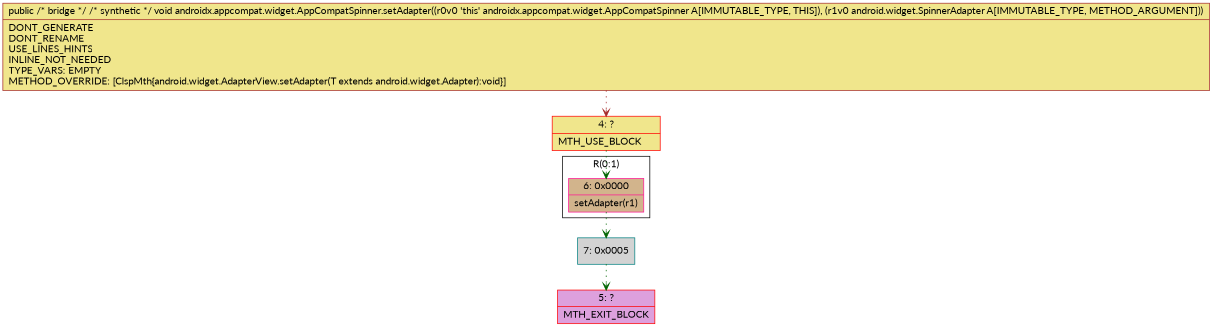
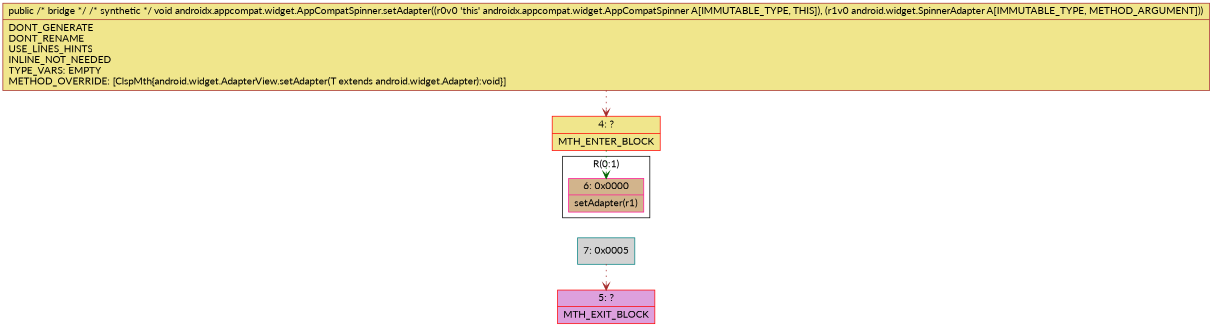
(600, 142) -> (606, 142)
(606, 222) -> none
(606, 274) -> (606, 274)
